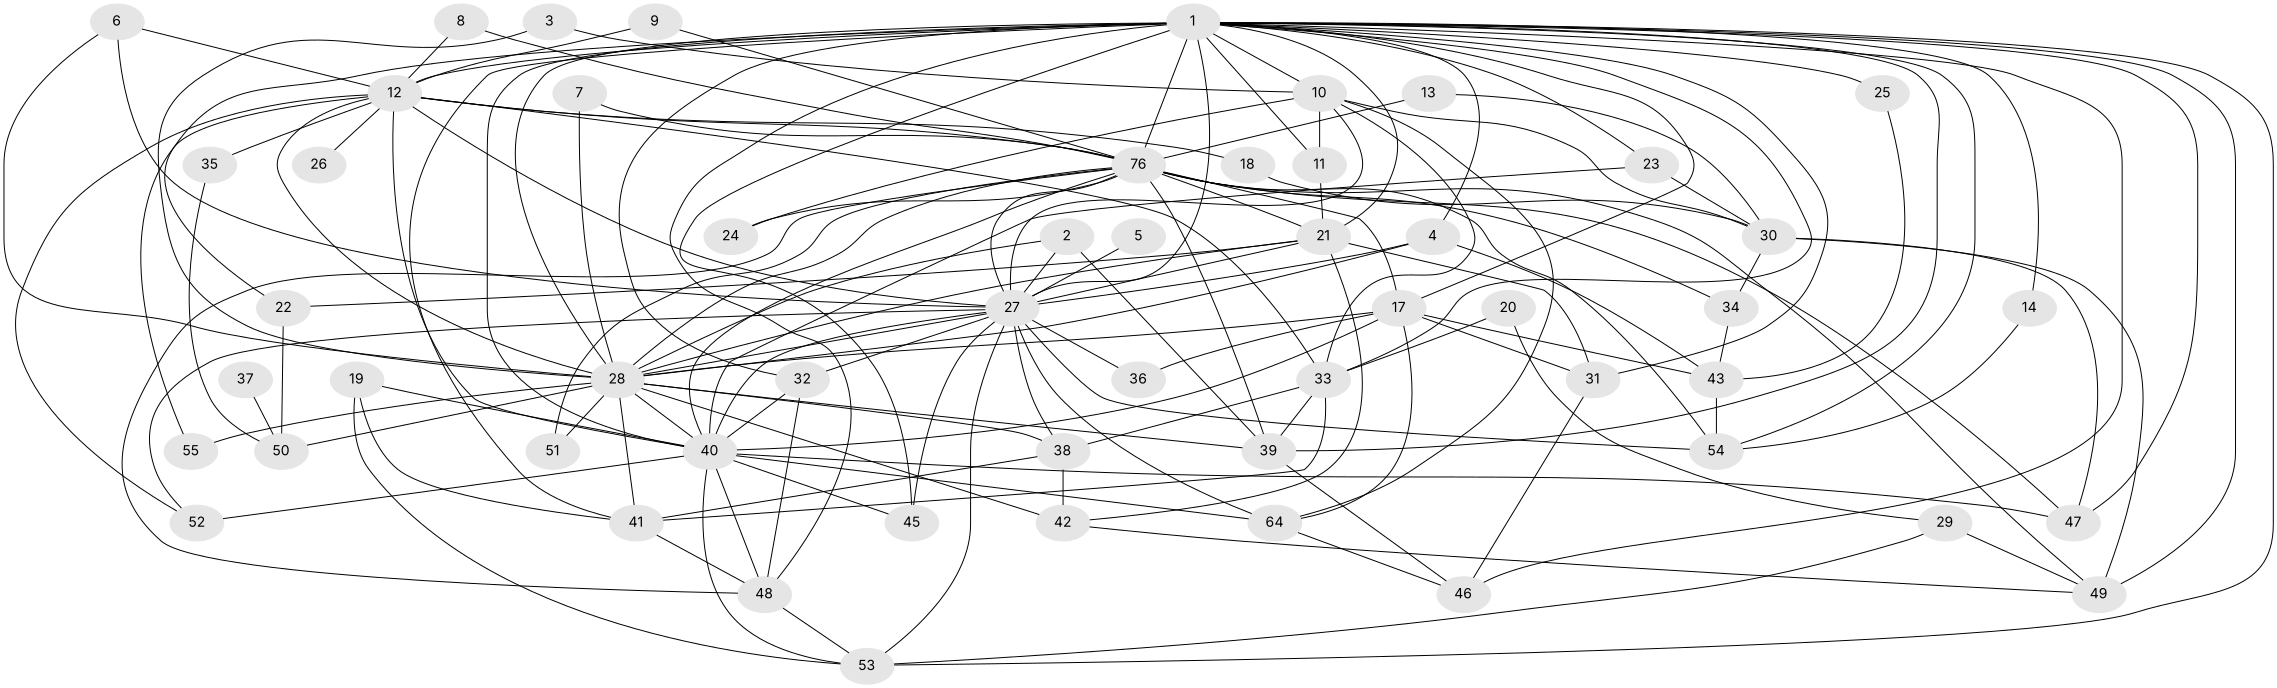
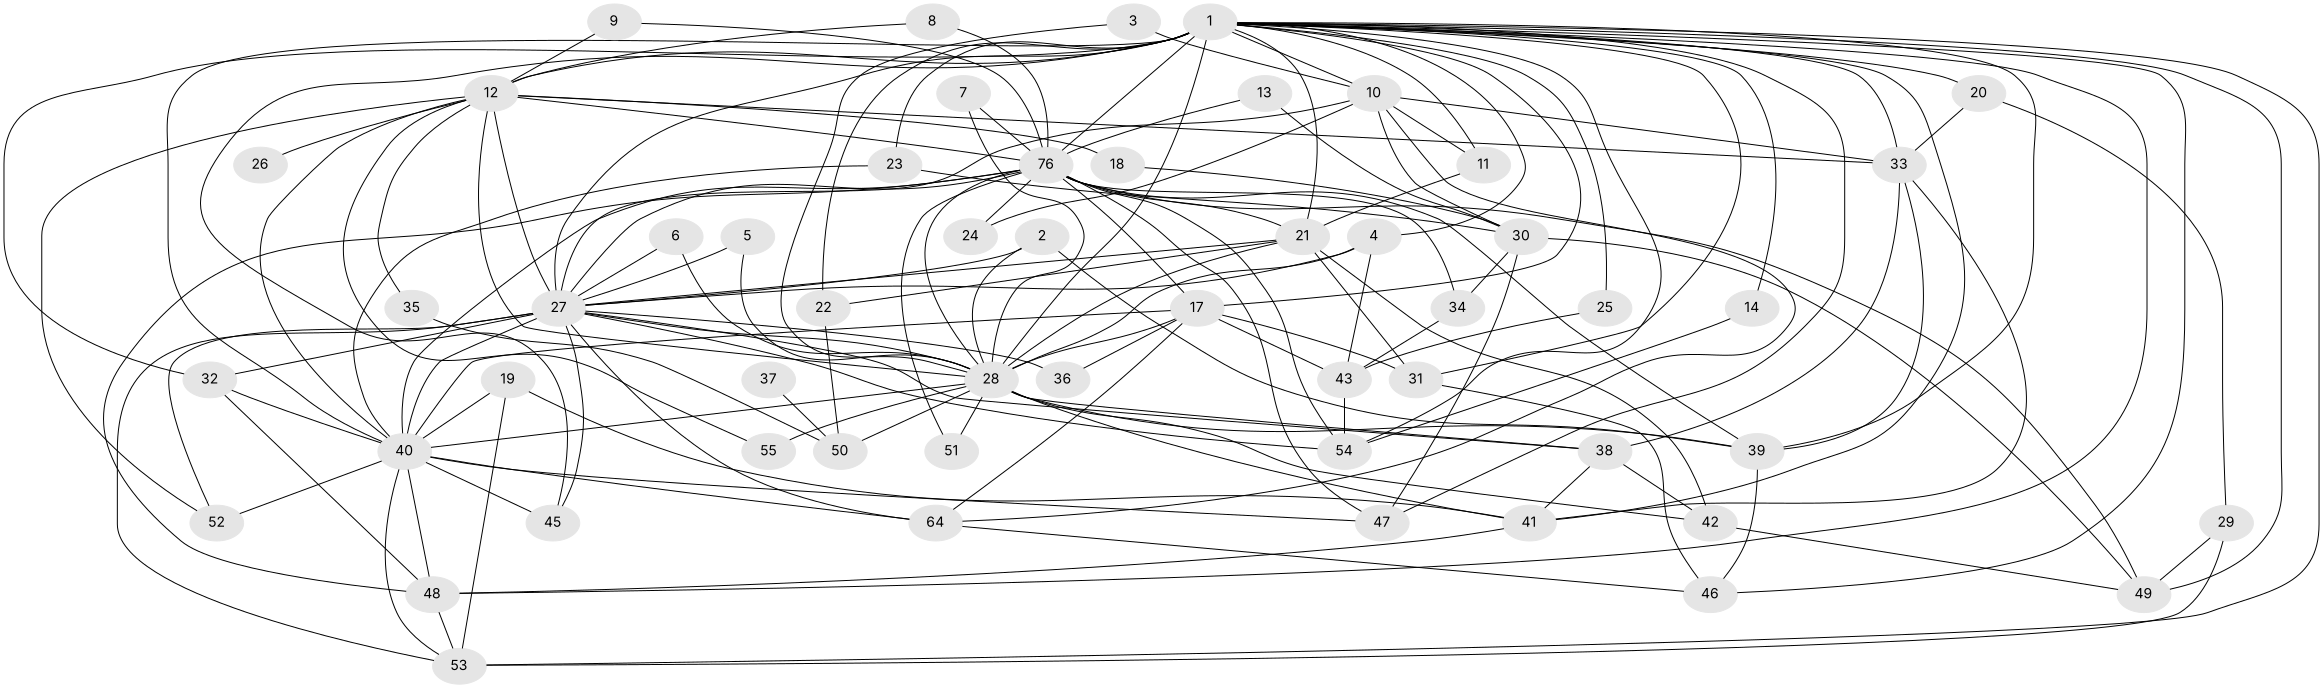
none -> (1599, 40)
(256, 58) -> none
none -> (821, 360)
